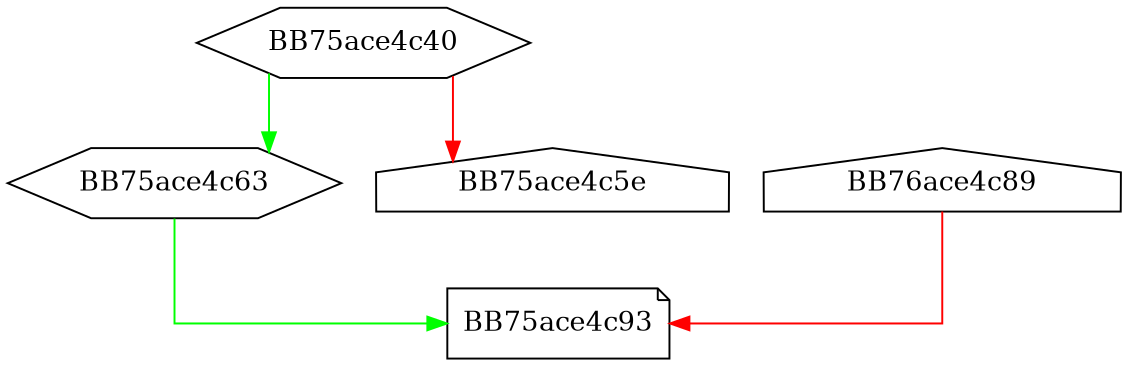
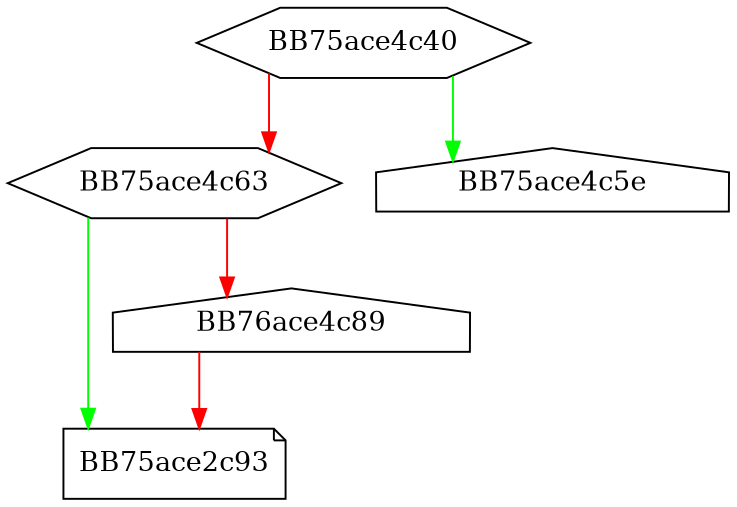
(269, 103) -> (269, 103)
(453, 109) -> (453, 109)
none -> (227, 248)
(558, 323) -> (175, 464)
